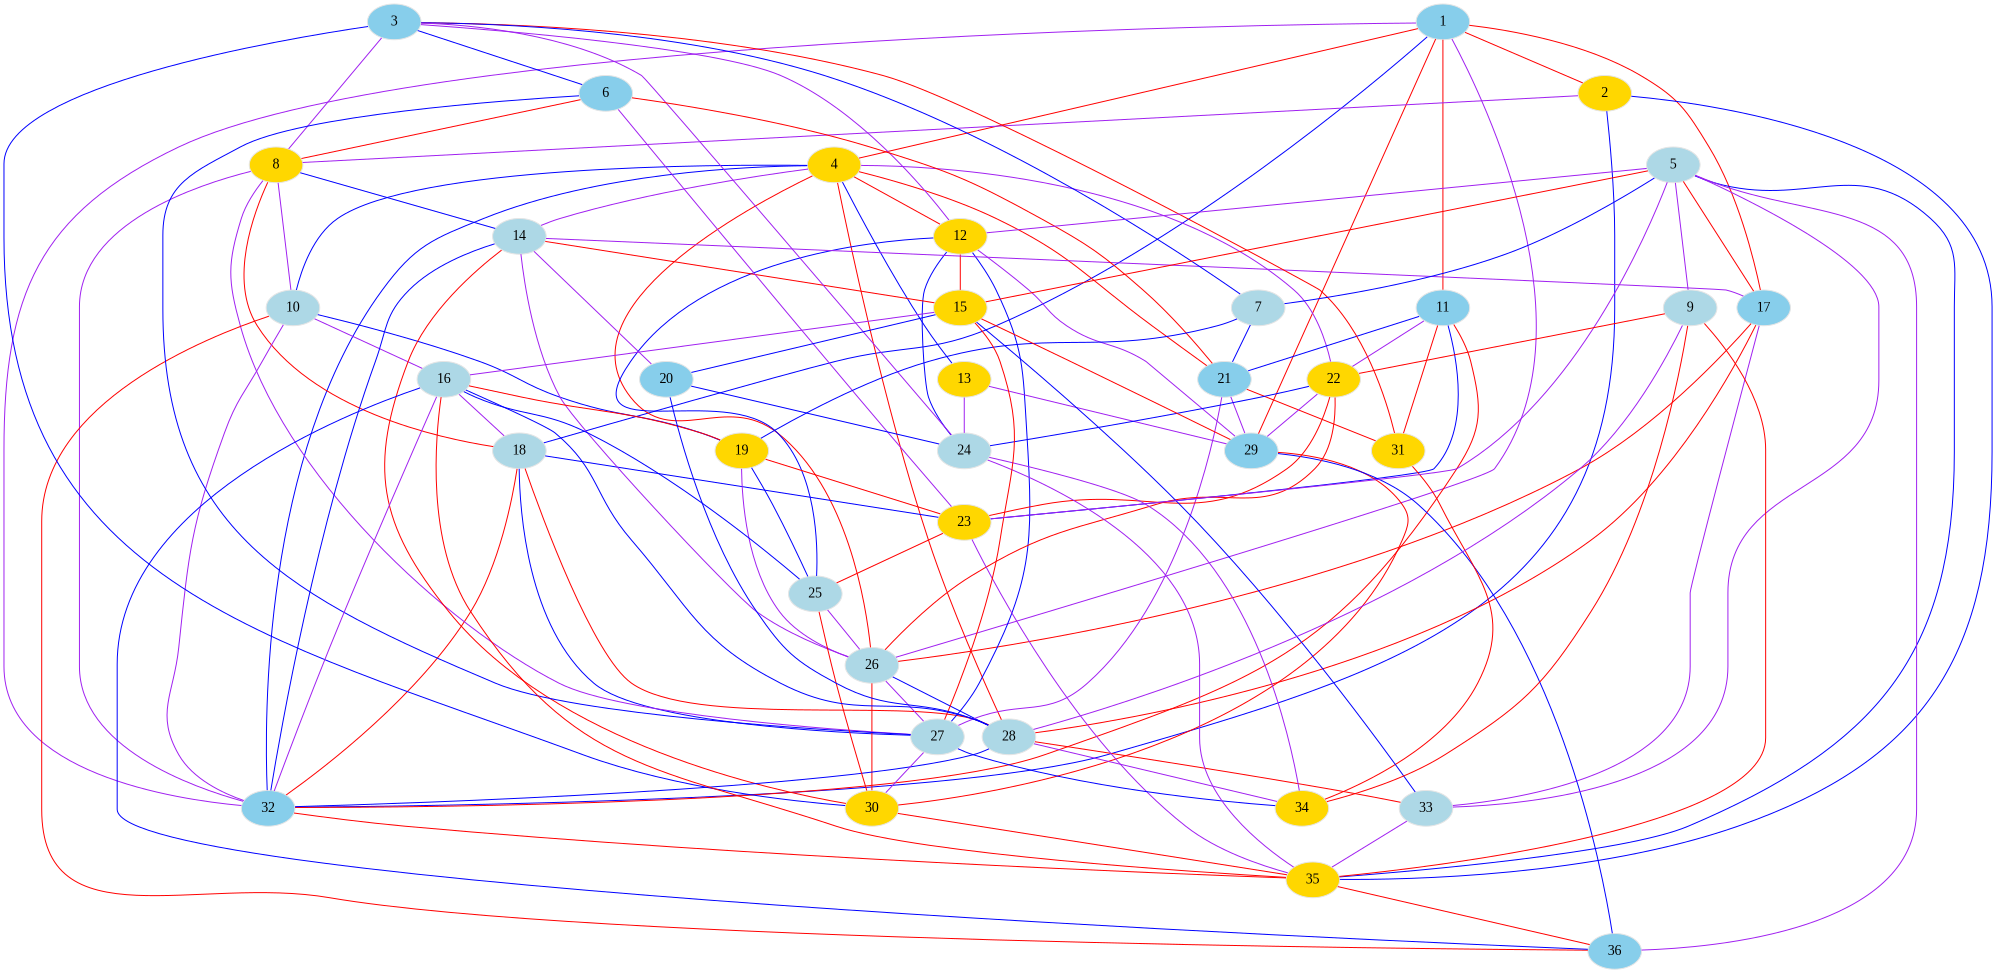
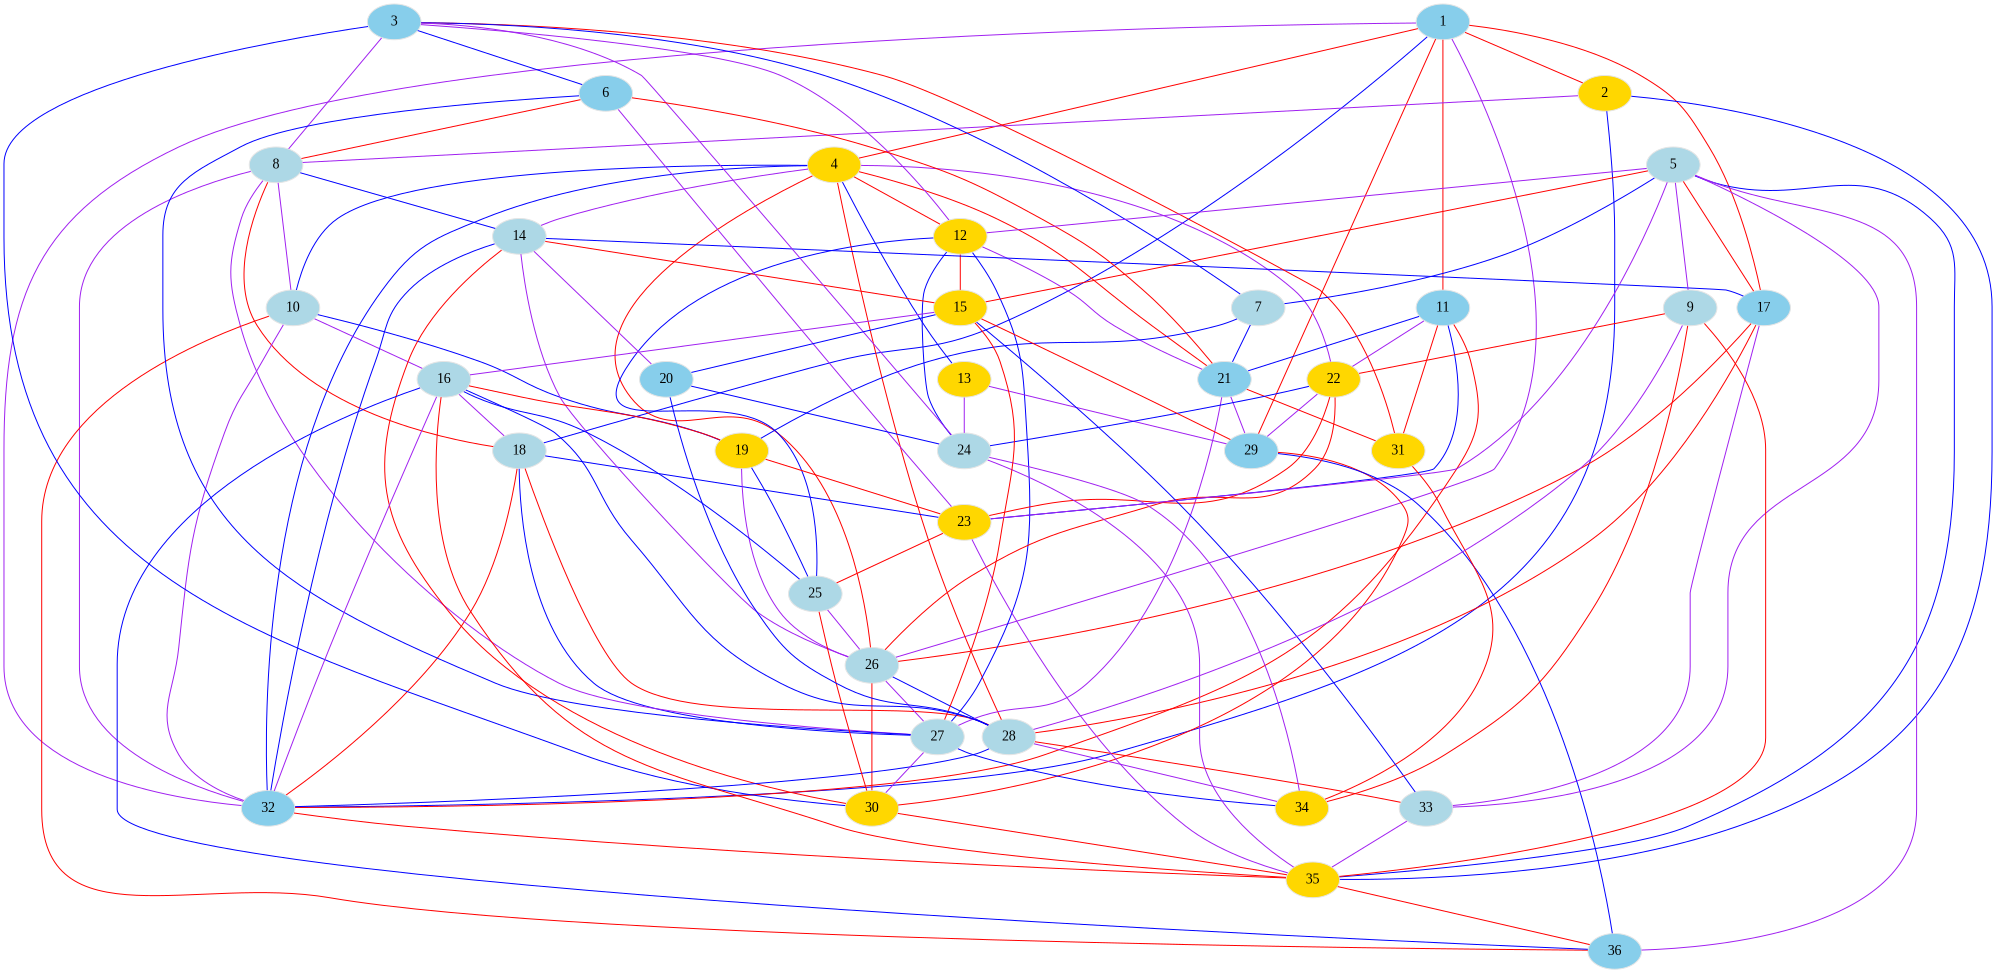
(276, 165) -> (276, 165)
(1145, 264) -> (1145, 264)
(1121, 349) -> (1092, 309)
